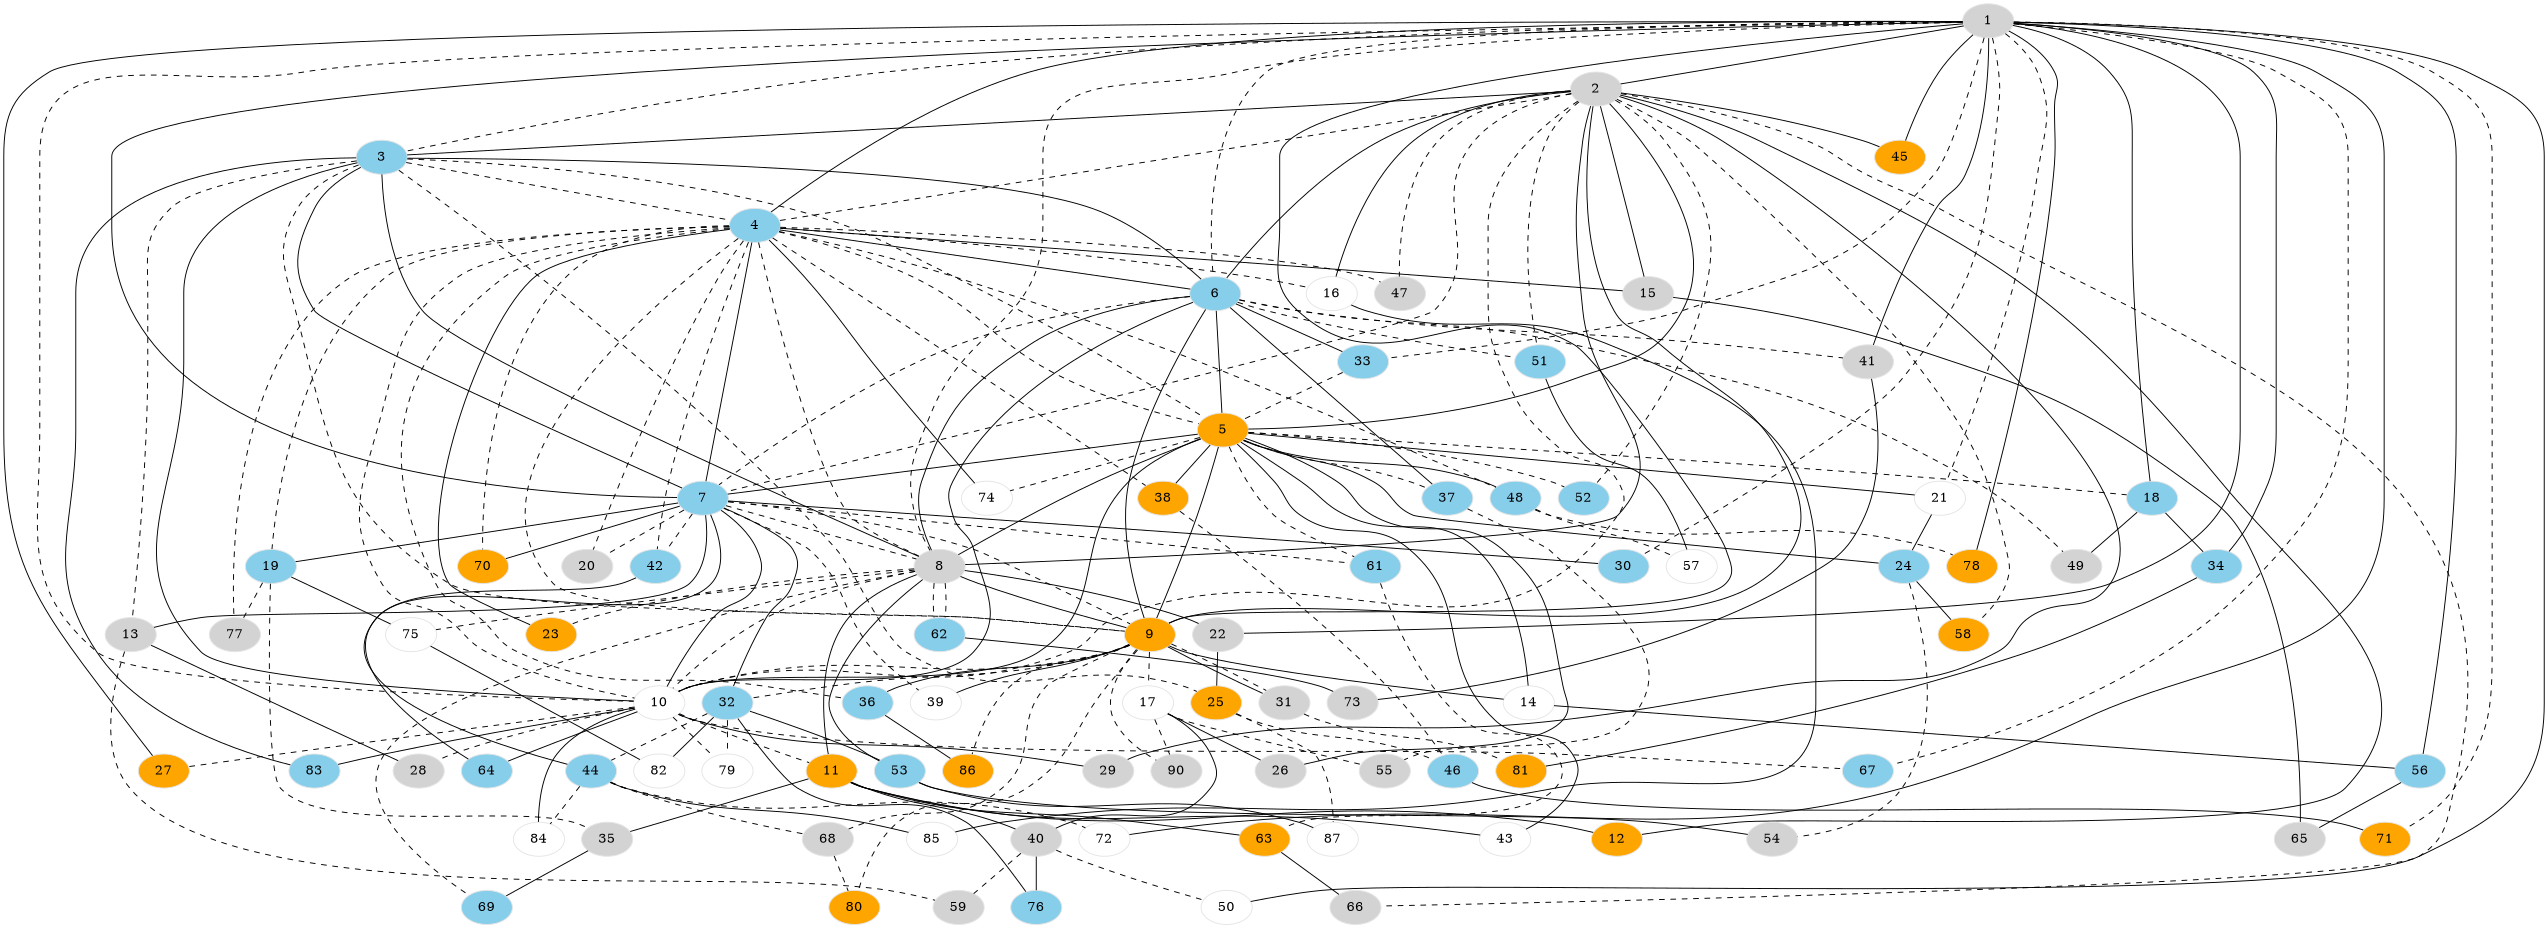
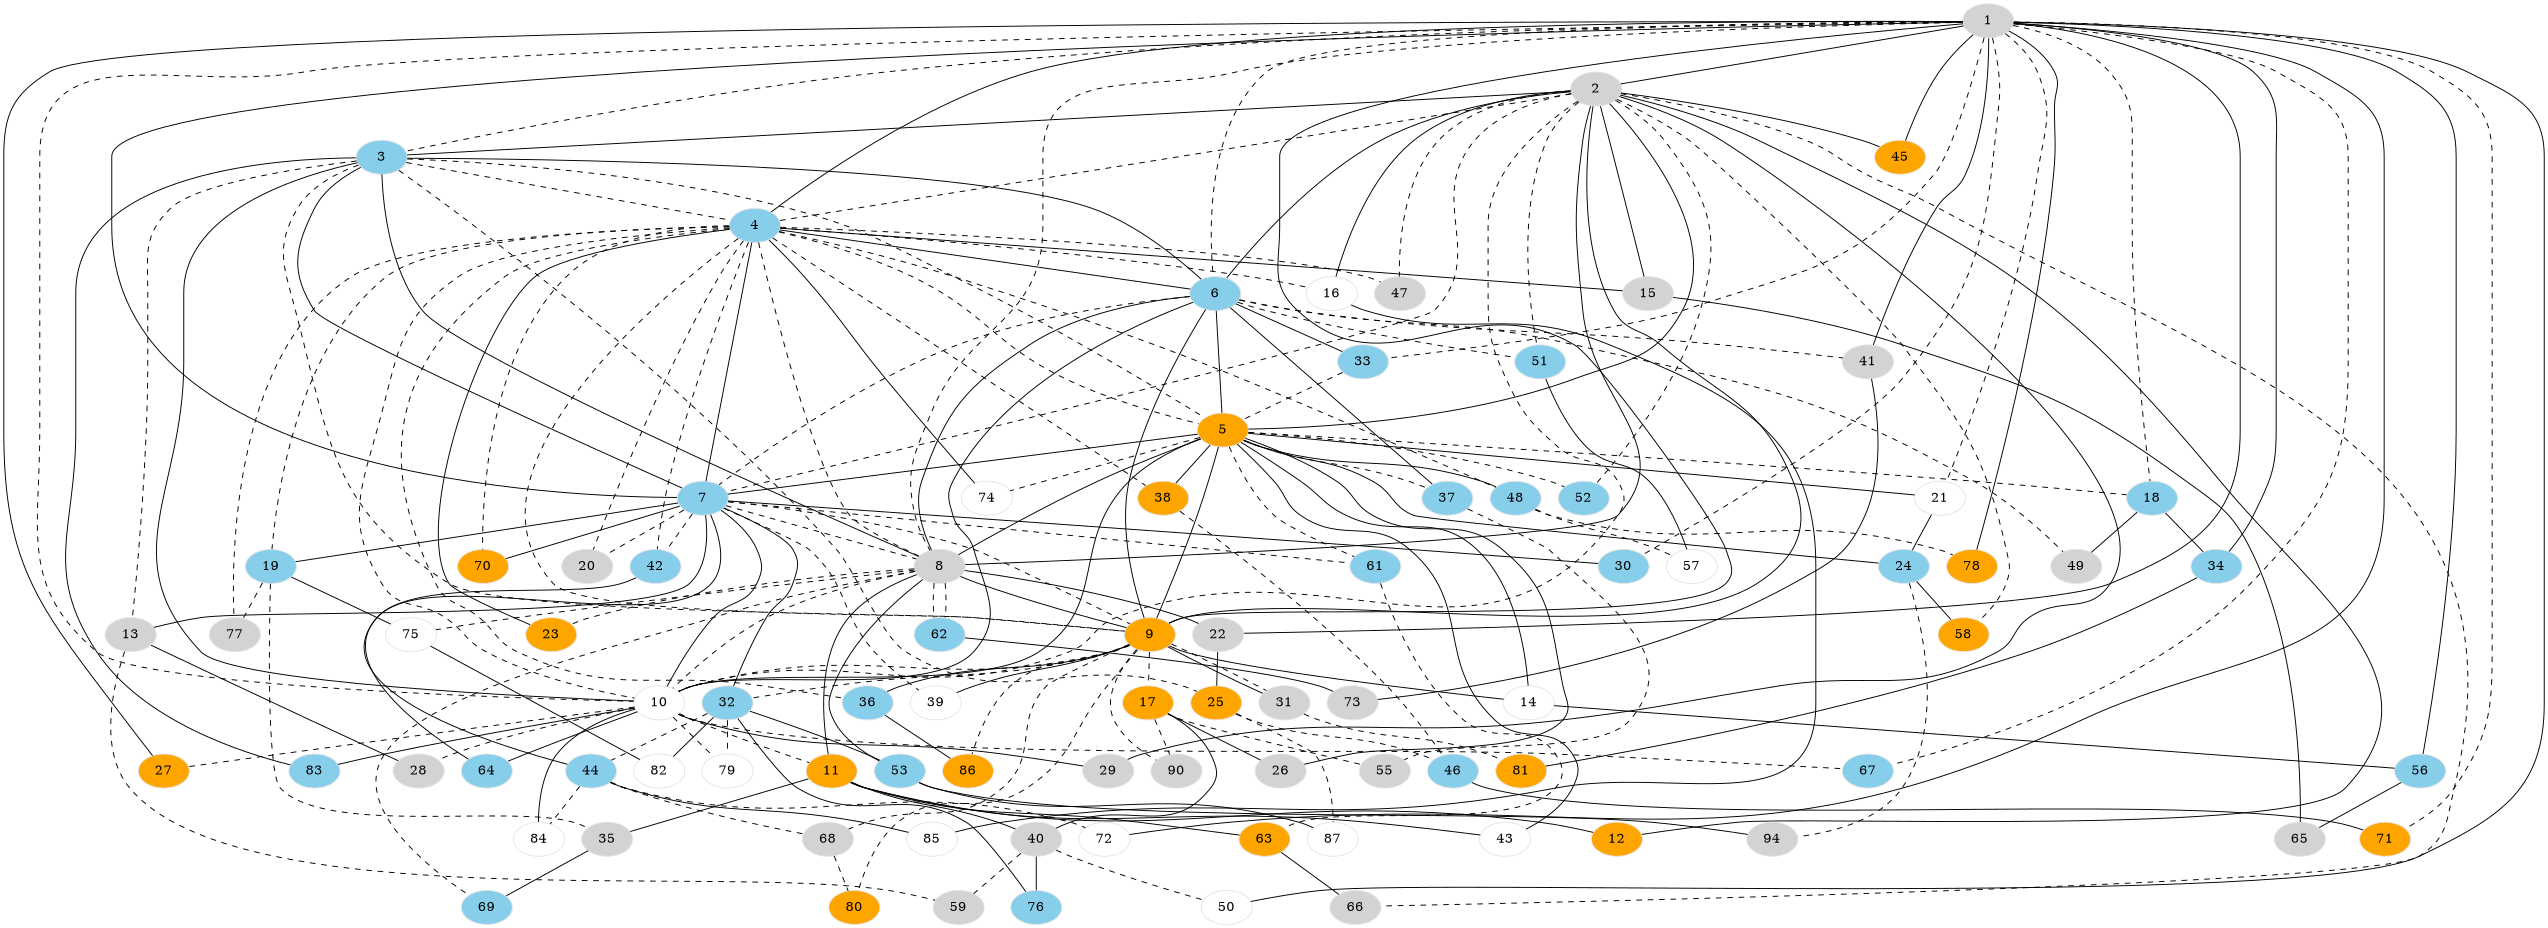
(2132, 219) -> (2132, 219)
(1148, 703) -> (1148, 703)
(1772, 839) -> (1772, 839)
